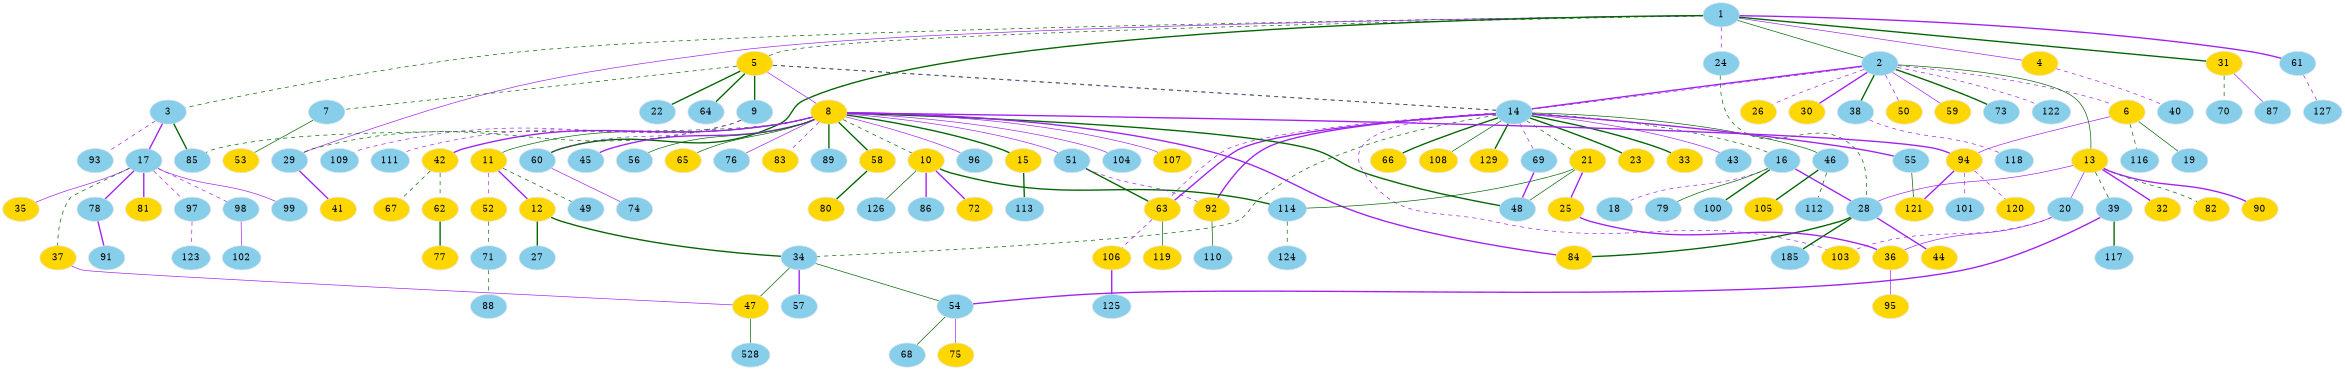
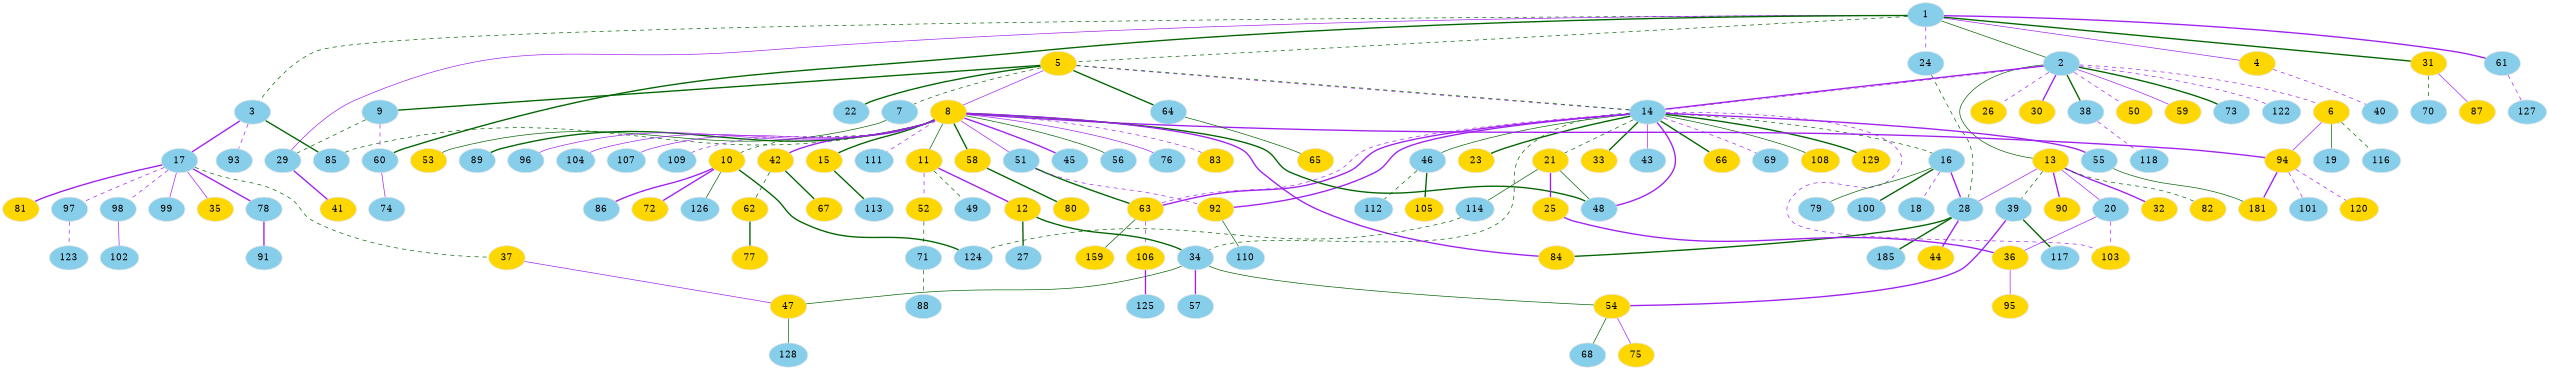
(2273, 112) -> (2477, 112)
(756, 136) -> (1243, 134)
(1172, 161) -> (626, 161)
(416, 185) -> (800, 185)
(1528, 186) -> (1669, 177)
(1104, 190) -> (839, 235)
(1914, 209) -> (2258, 209)
(1162, 258) -> (1095, 258)
(955, 306) -> (1612, 306)
(751, 355) -> (788, 355)
